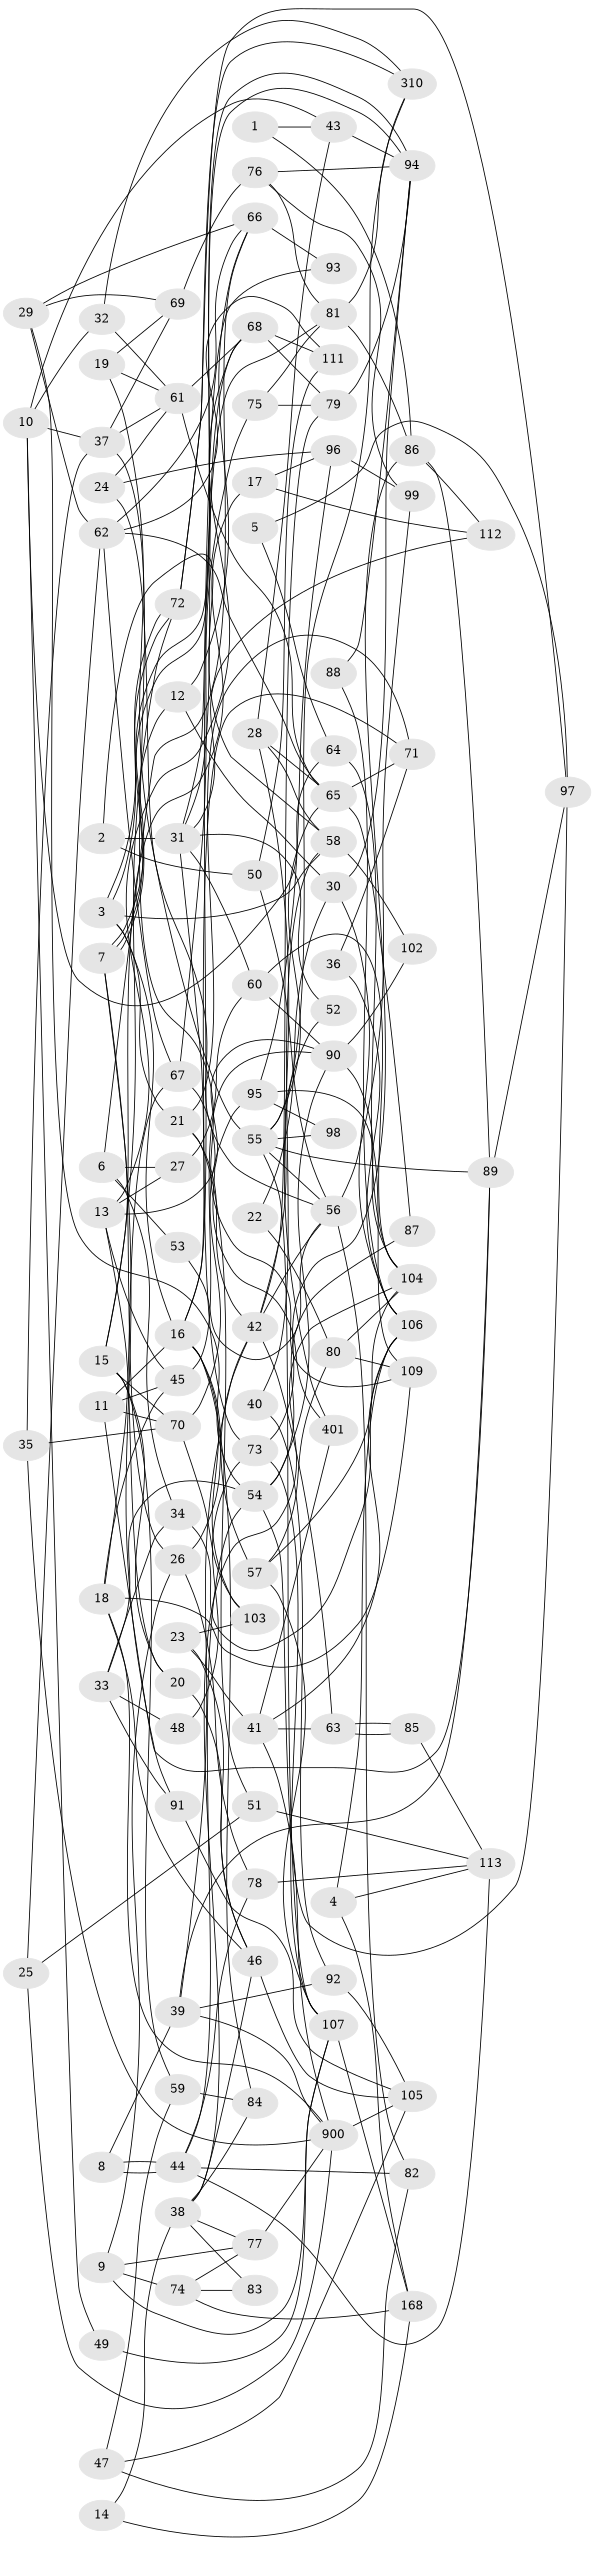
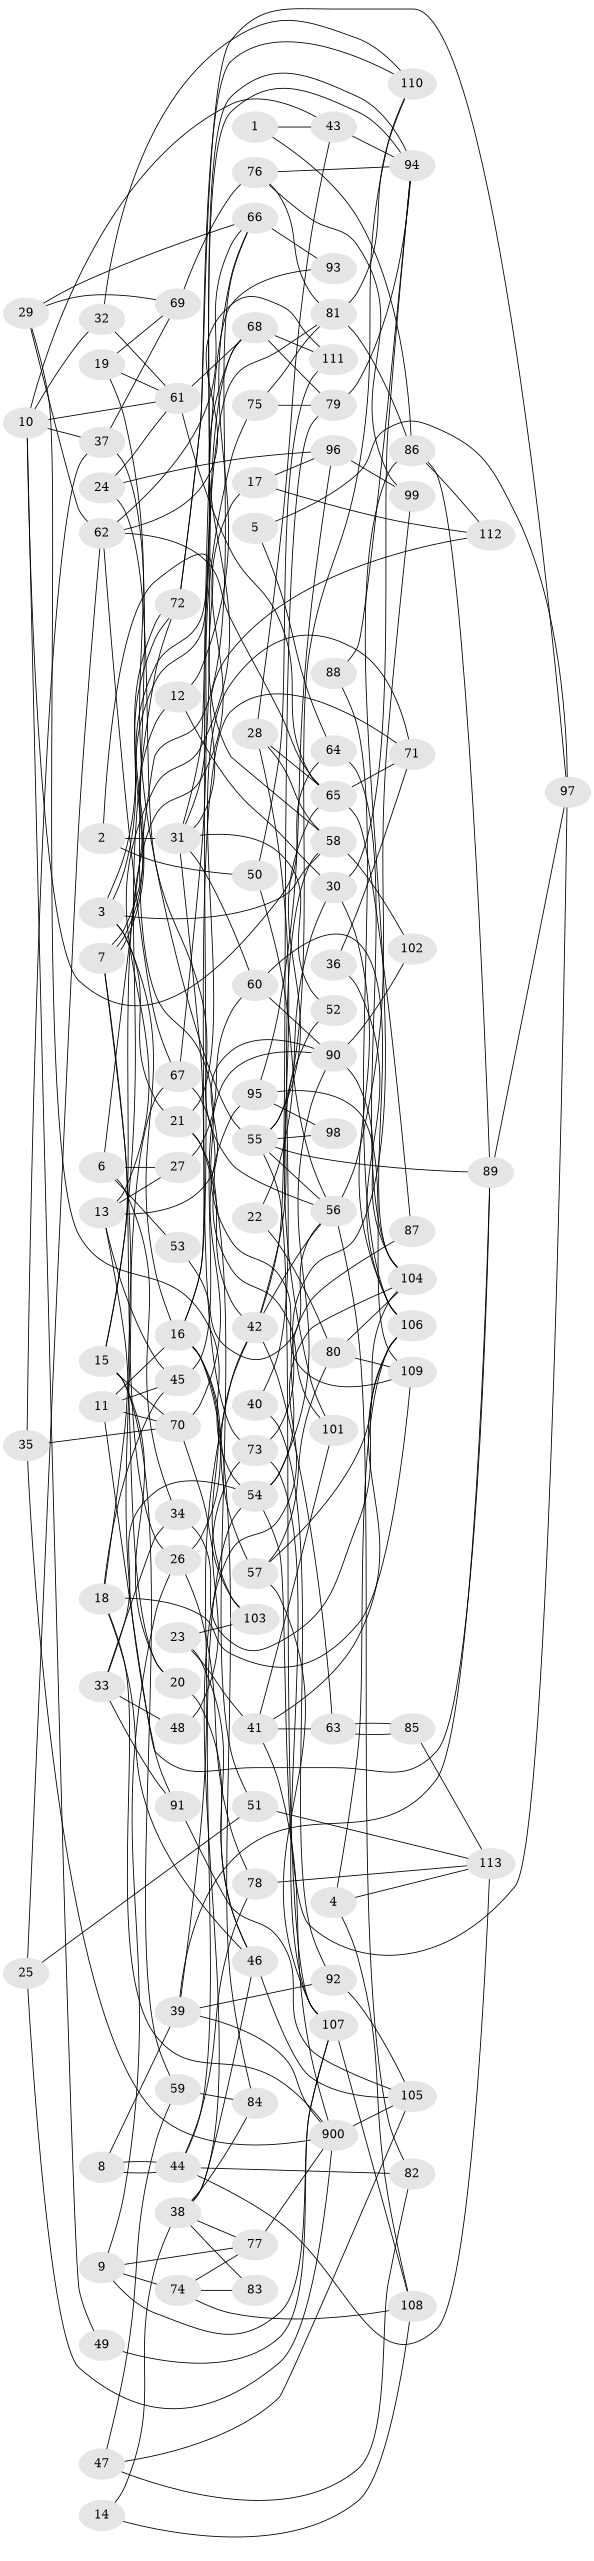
(412, 84) -> (412, 84)
(140, 420) -> (102, 411)
(334, 1430) -> (334, 1430)
(412, 2306) -> (412, 2306)
